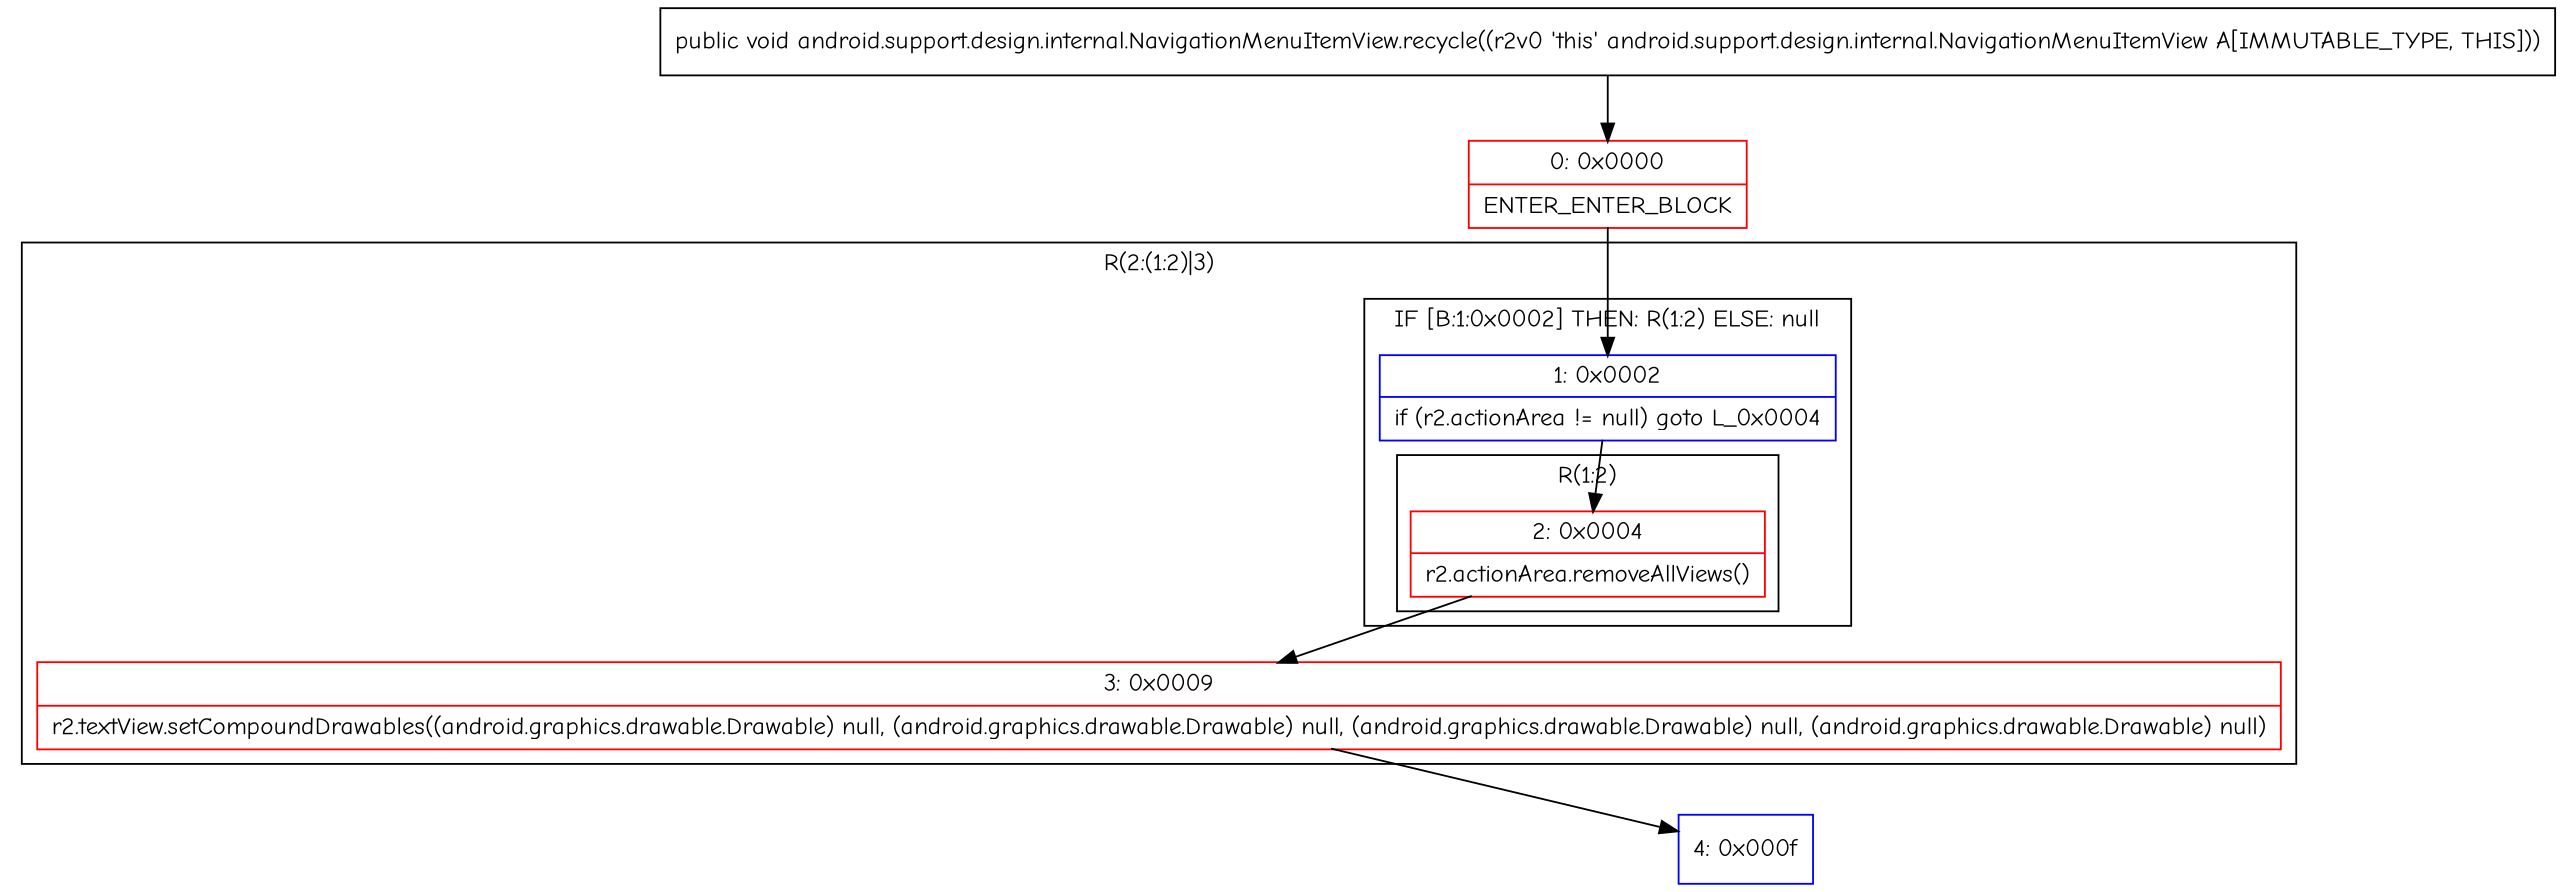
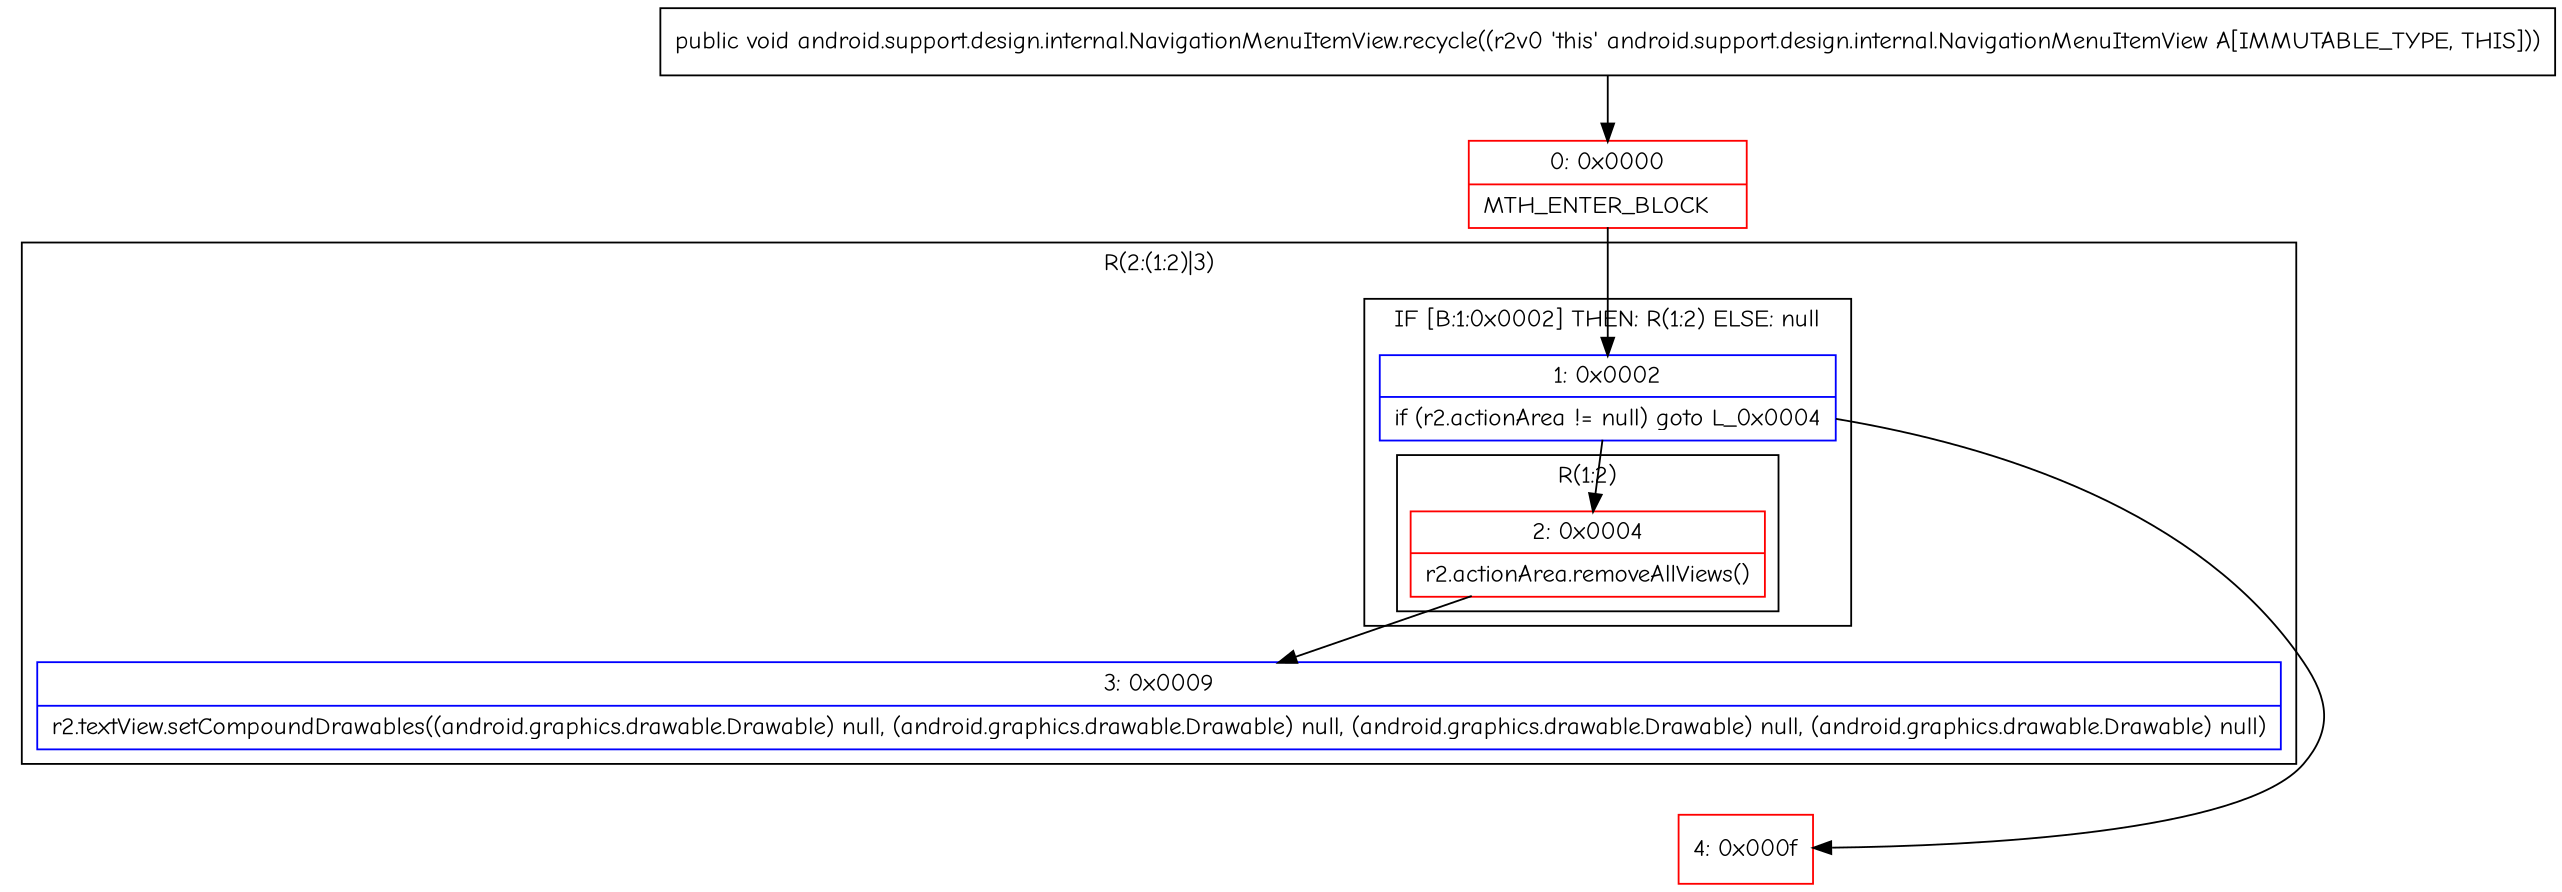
(1608, 205) -> (1596, 205)
(1159, 706) -> (1159, 706)
(1496, 788) -> (2317, 687)
(1746, 849) -> (1746, 849)
